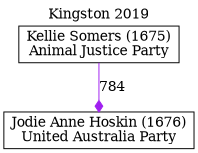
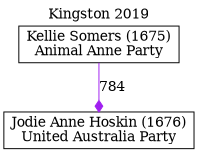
(99, 44) -> (99, 44)
